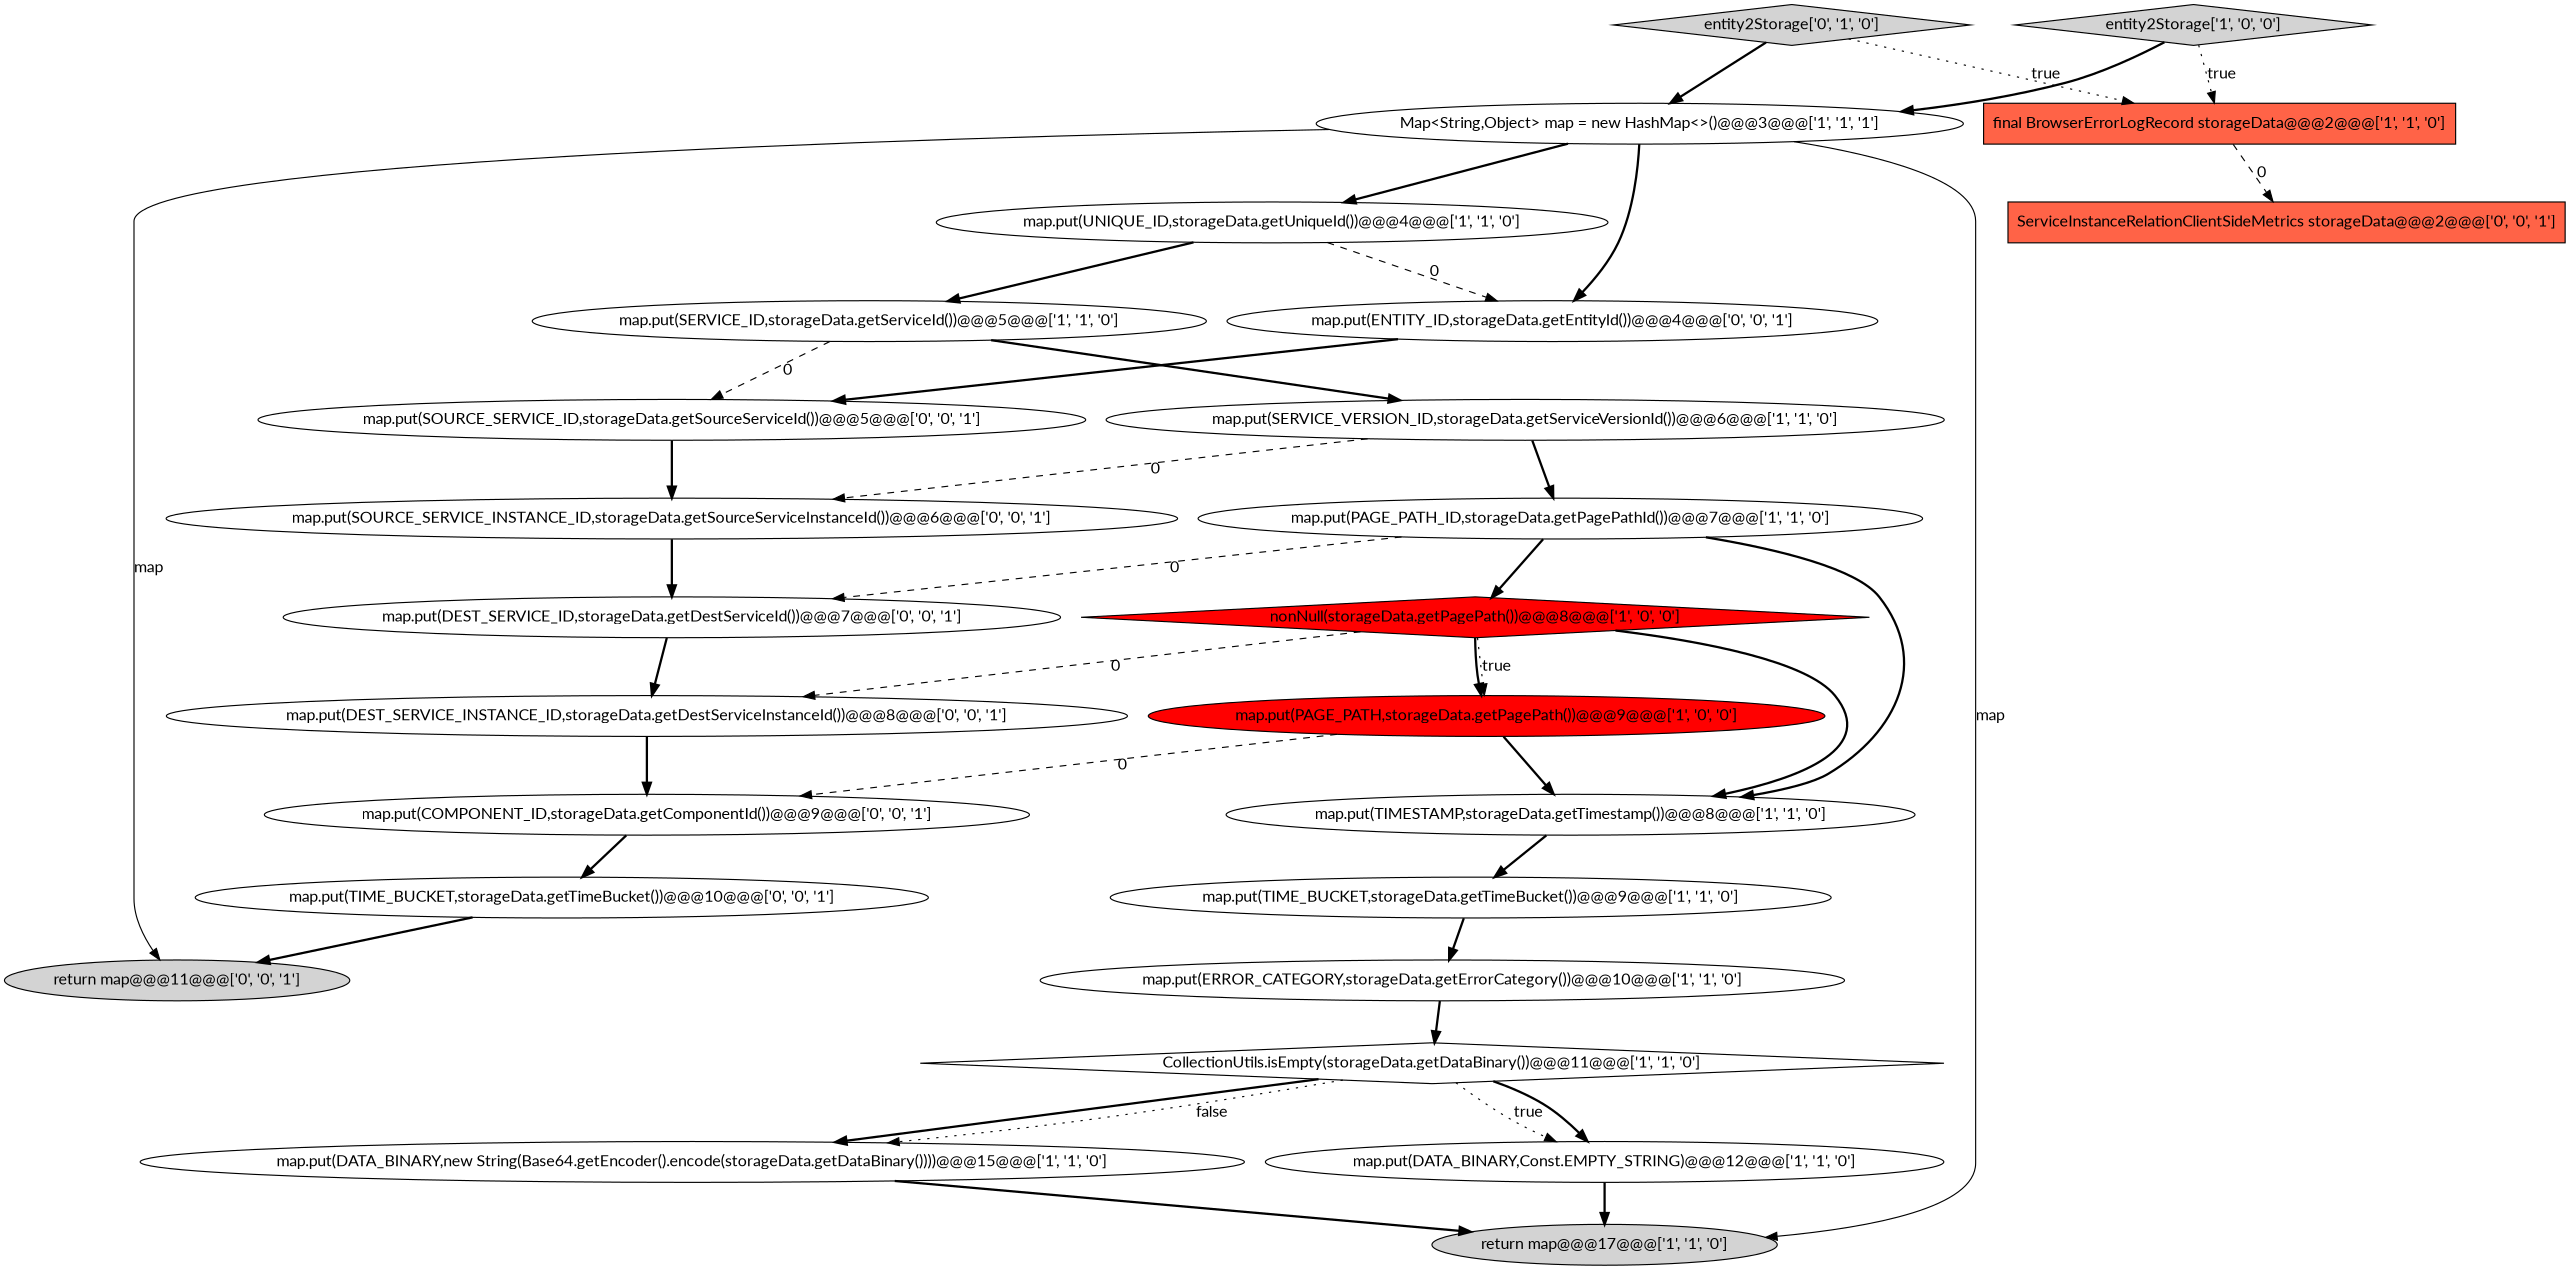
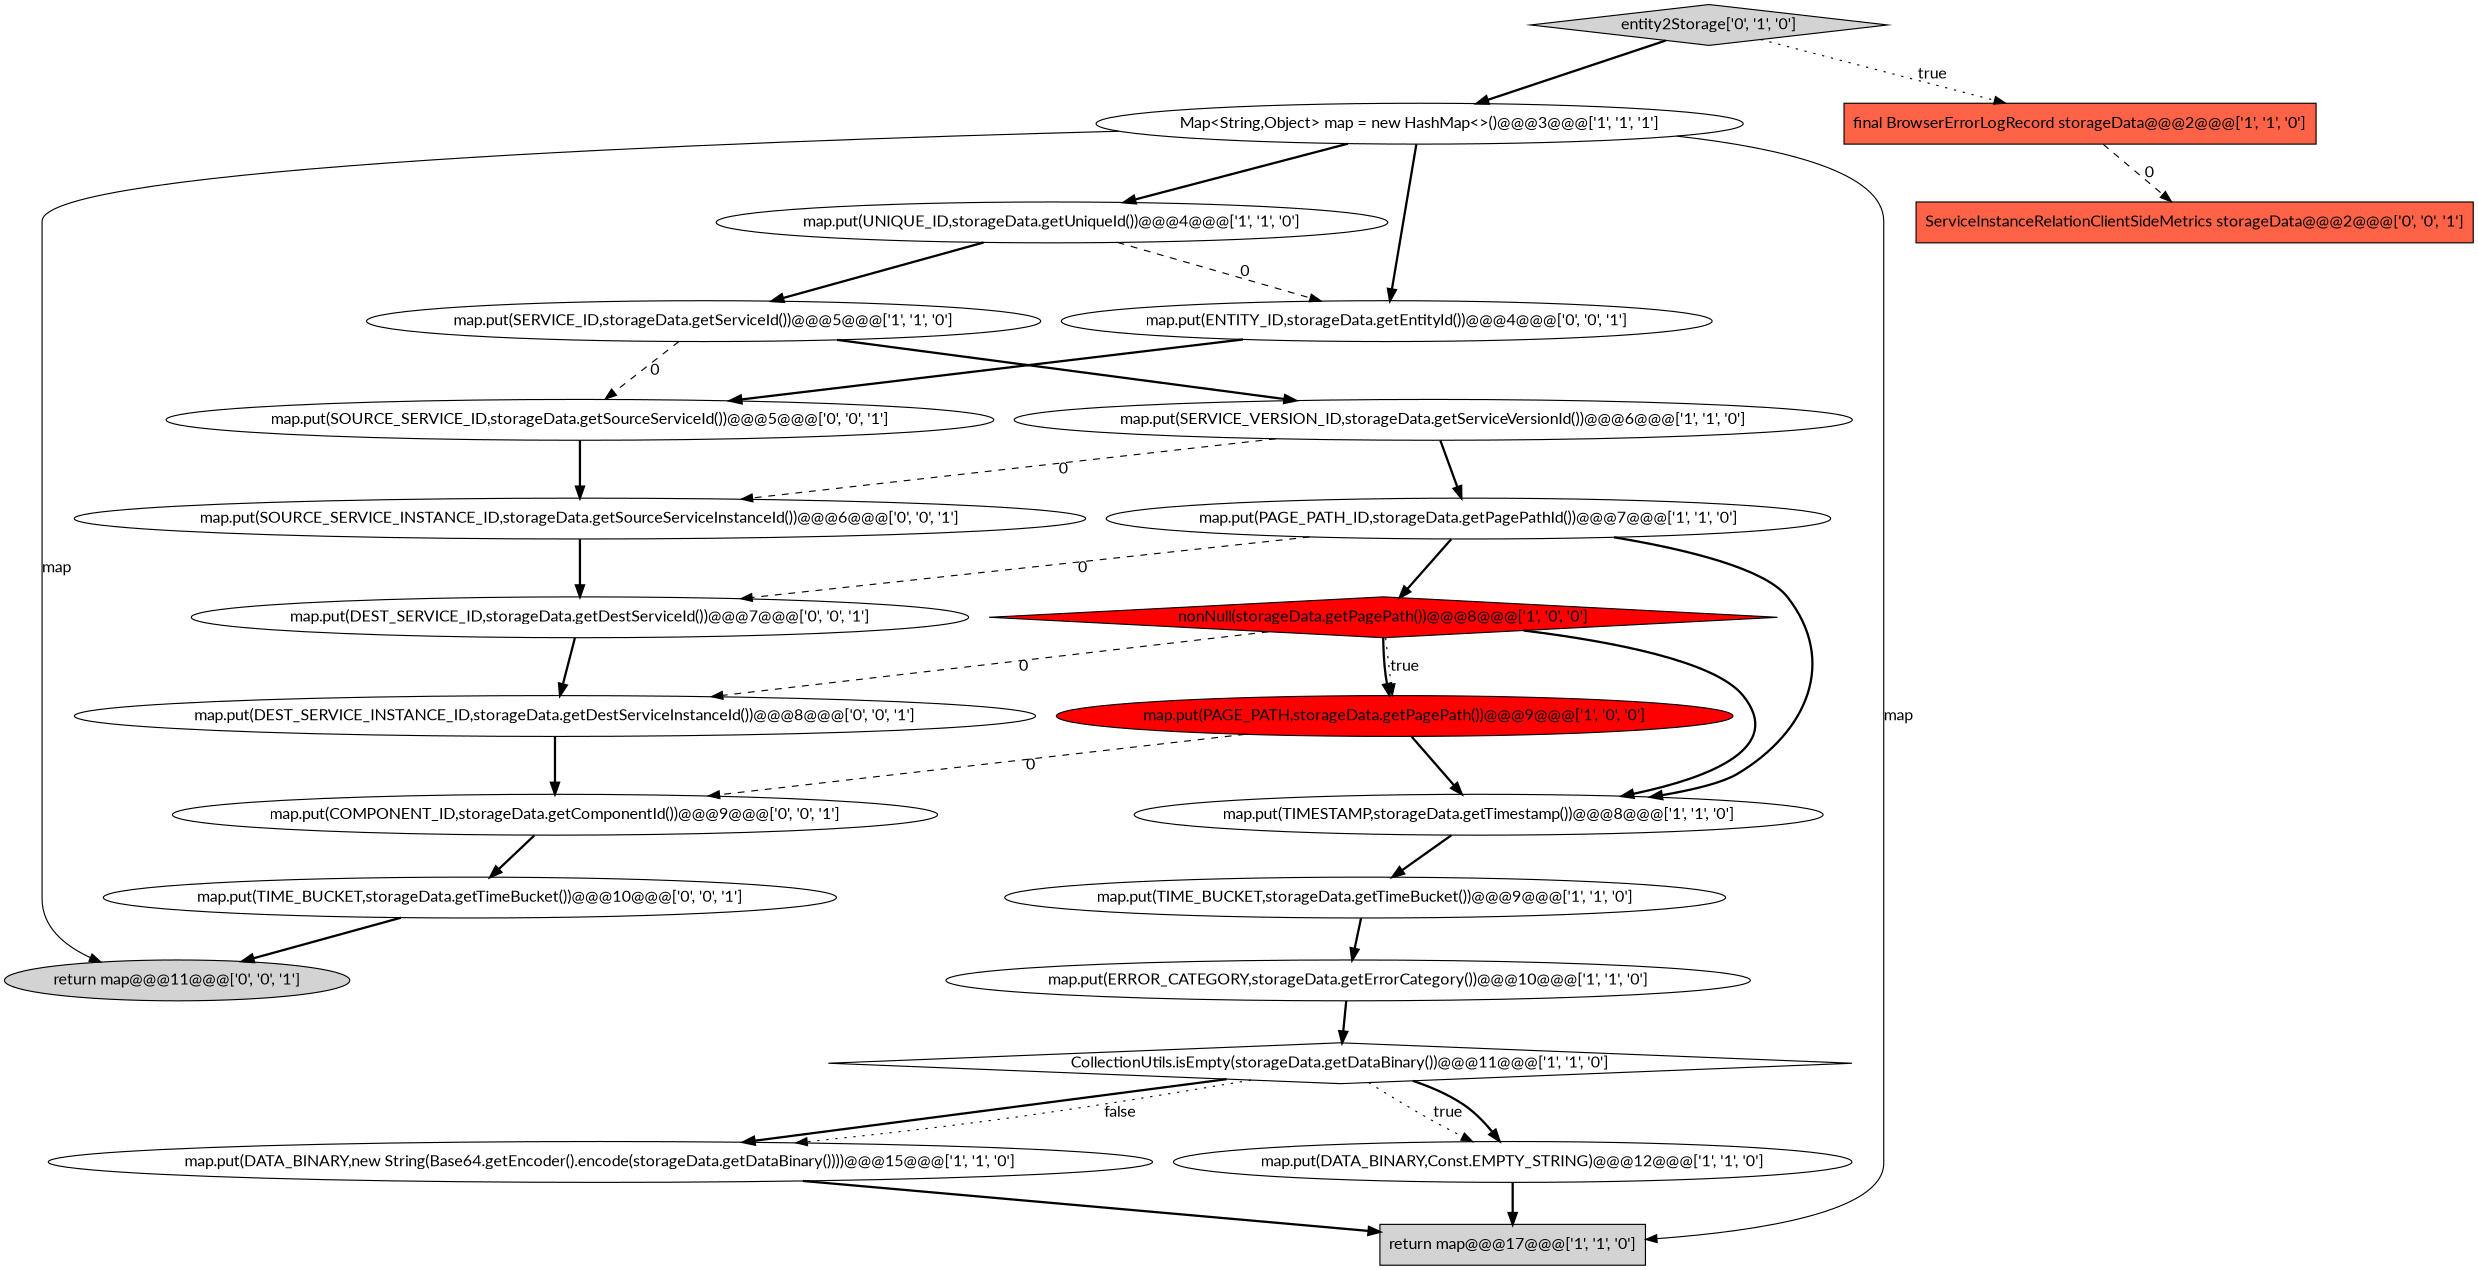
(2194, 25) -> none
(1605, 1245) -> (1513, 1245)
